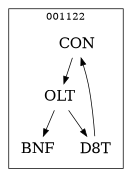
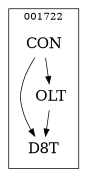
(66, 17) -> (44, 17)
(91, 100) -> (21, 93)
(38, 149) -> none
